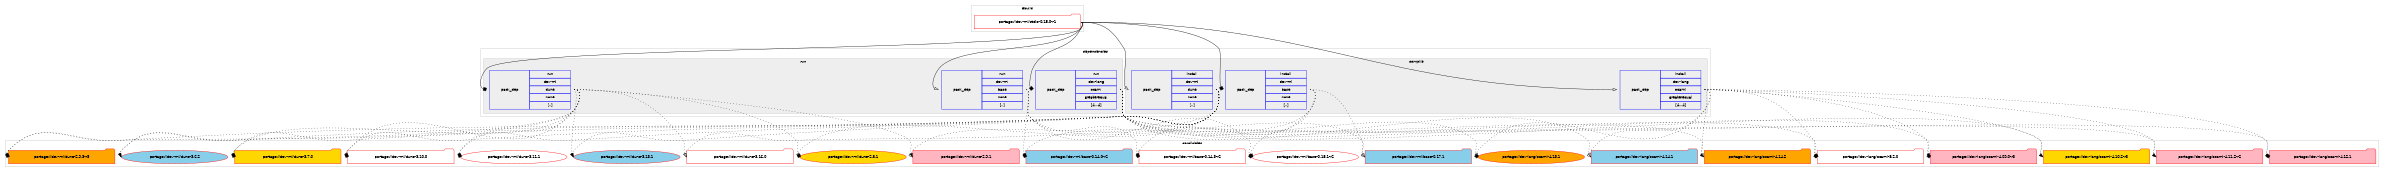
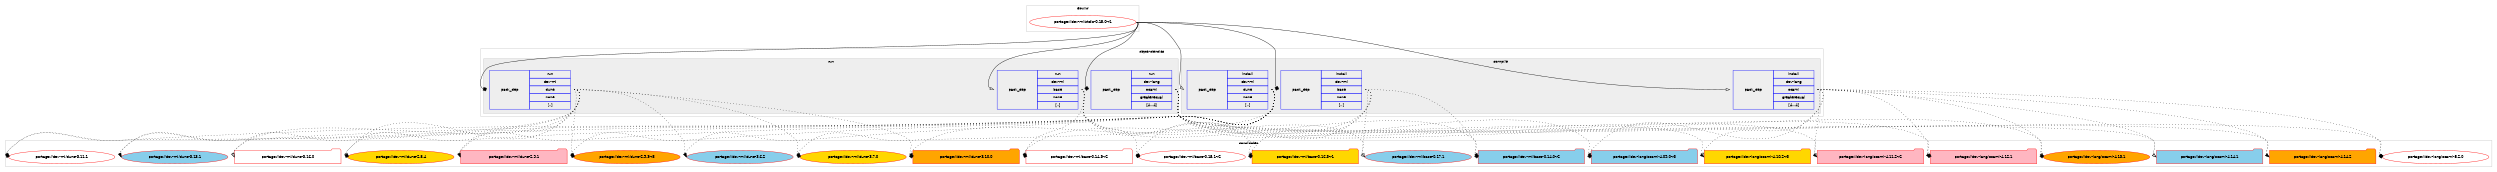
(1027, 22) -> (1083, 22)
(62, 157) -> (627, 157)
(288, 157) -> (853, 157)
(401, 157) -> (966, 157)
(853, 157) -> (401, 157)
none -> (1305, 157)
(1418, 157) -> (1418, 157)
(1870, 157) -> (2436, 157)
(1984, 157) -> (1644, 157)
